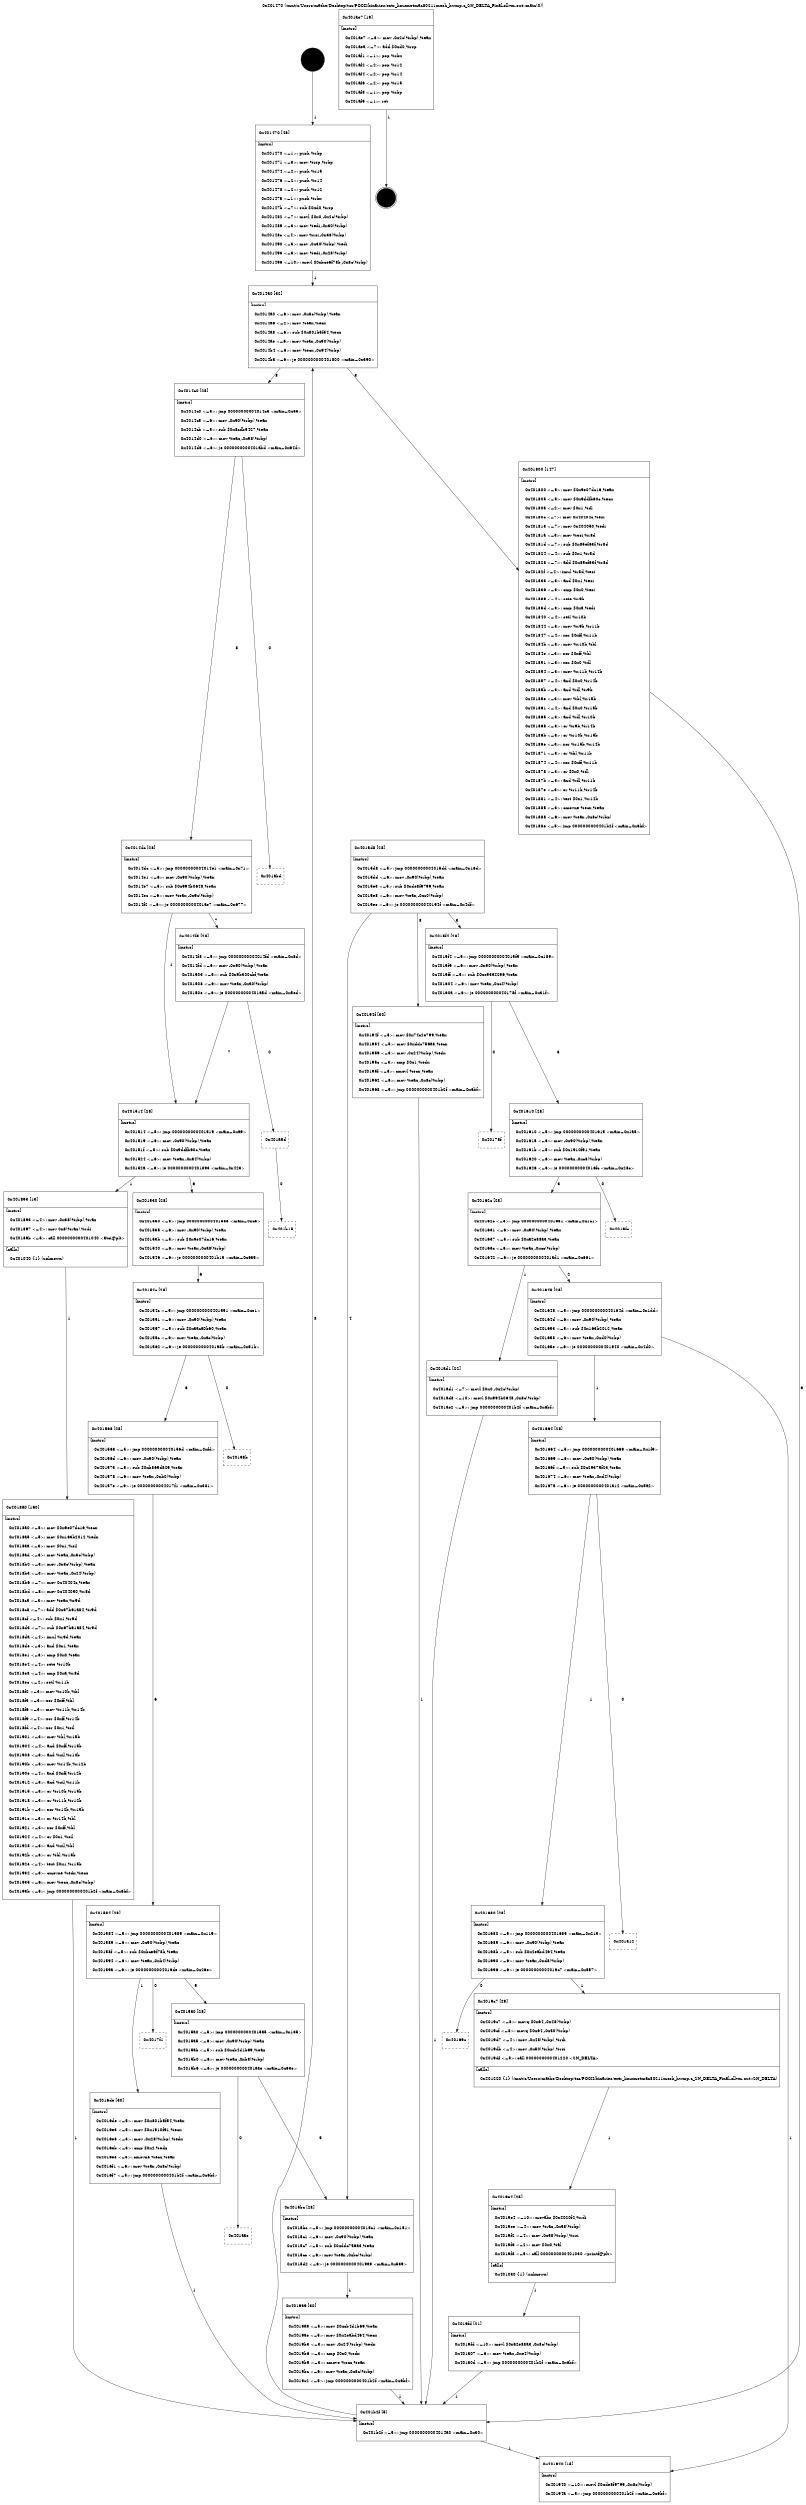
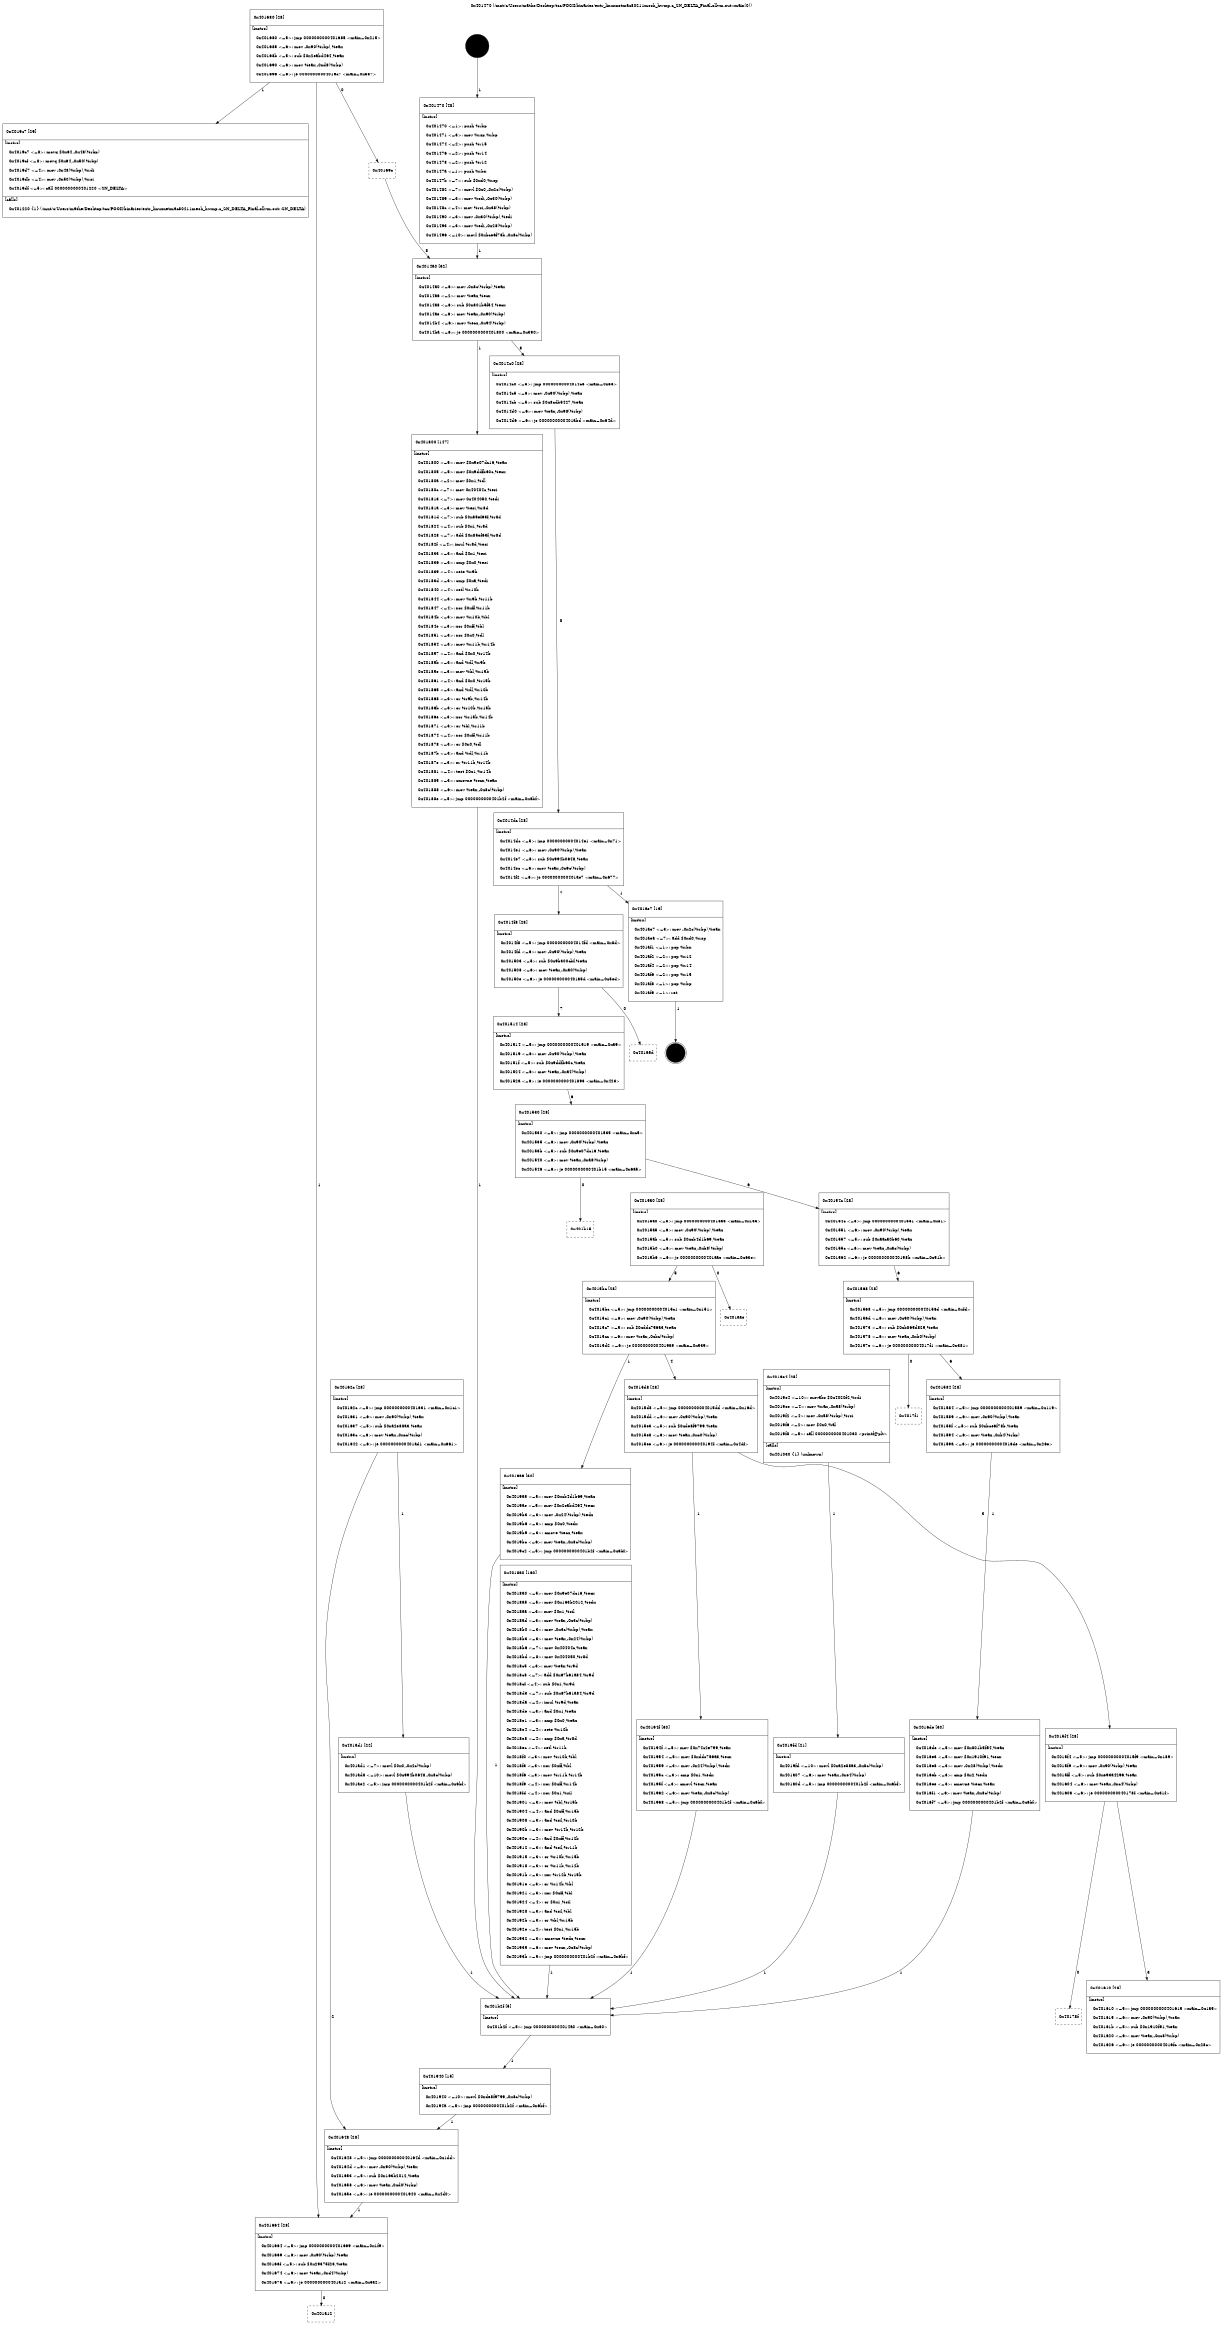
(355, 376) -> (479, 348)
(270, 877) -> none
(420, 921) -> (698, 1514)
(165, 1007) -> (617, 893)
(279, 1183) -> (580, 1198)
(556, 1183) -> none
(66, 1229) -> none
(619, 1229) -> none
(801, 1388) -> (479, 1185)
(313, 1427) -> (403, 220)
(237, 1458) -> none
(348, 1552) -> (670, 1365)
(566, 1698) -> (317, 1149)
(788, 1912) -> (448, 2121)
(195, 1990) -> none
(153, 2004) -> (908, 1380)
(590, 2137) -> none
